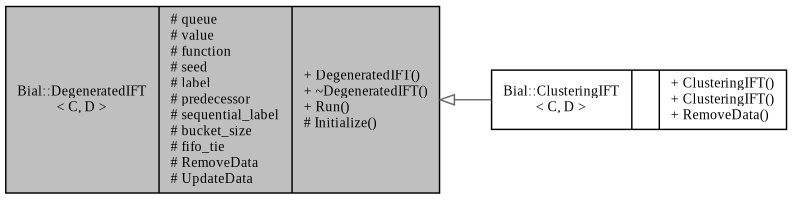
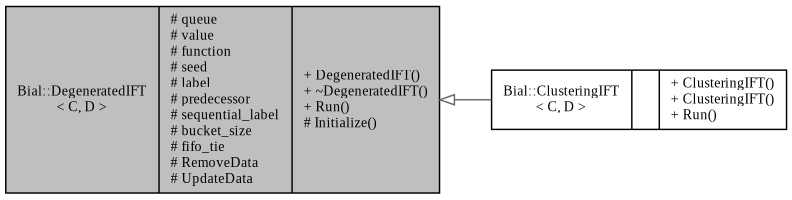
(720, 115) -> (694, 115)
